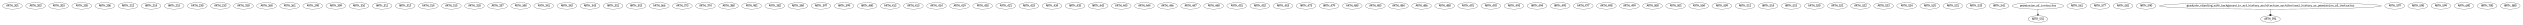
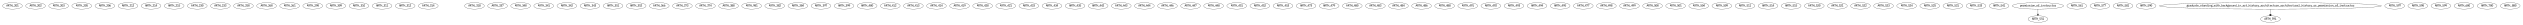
(451, 6) -> none
